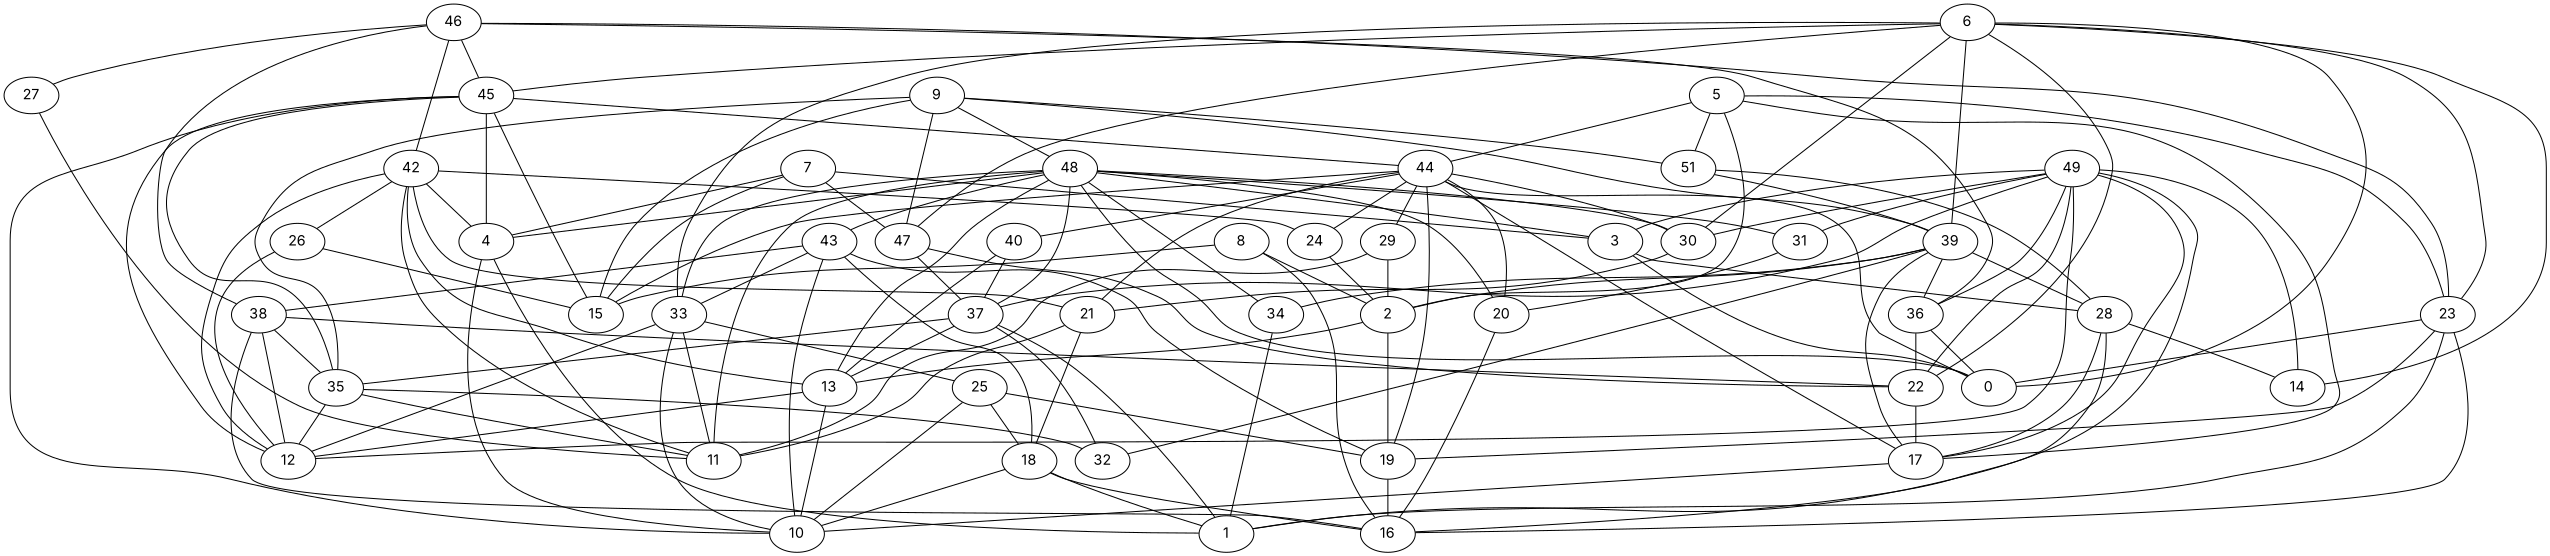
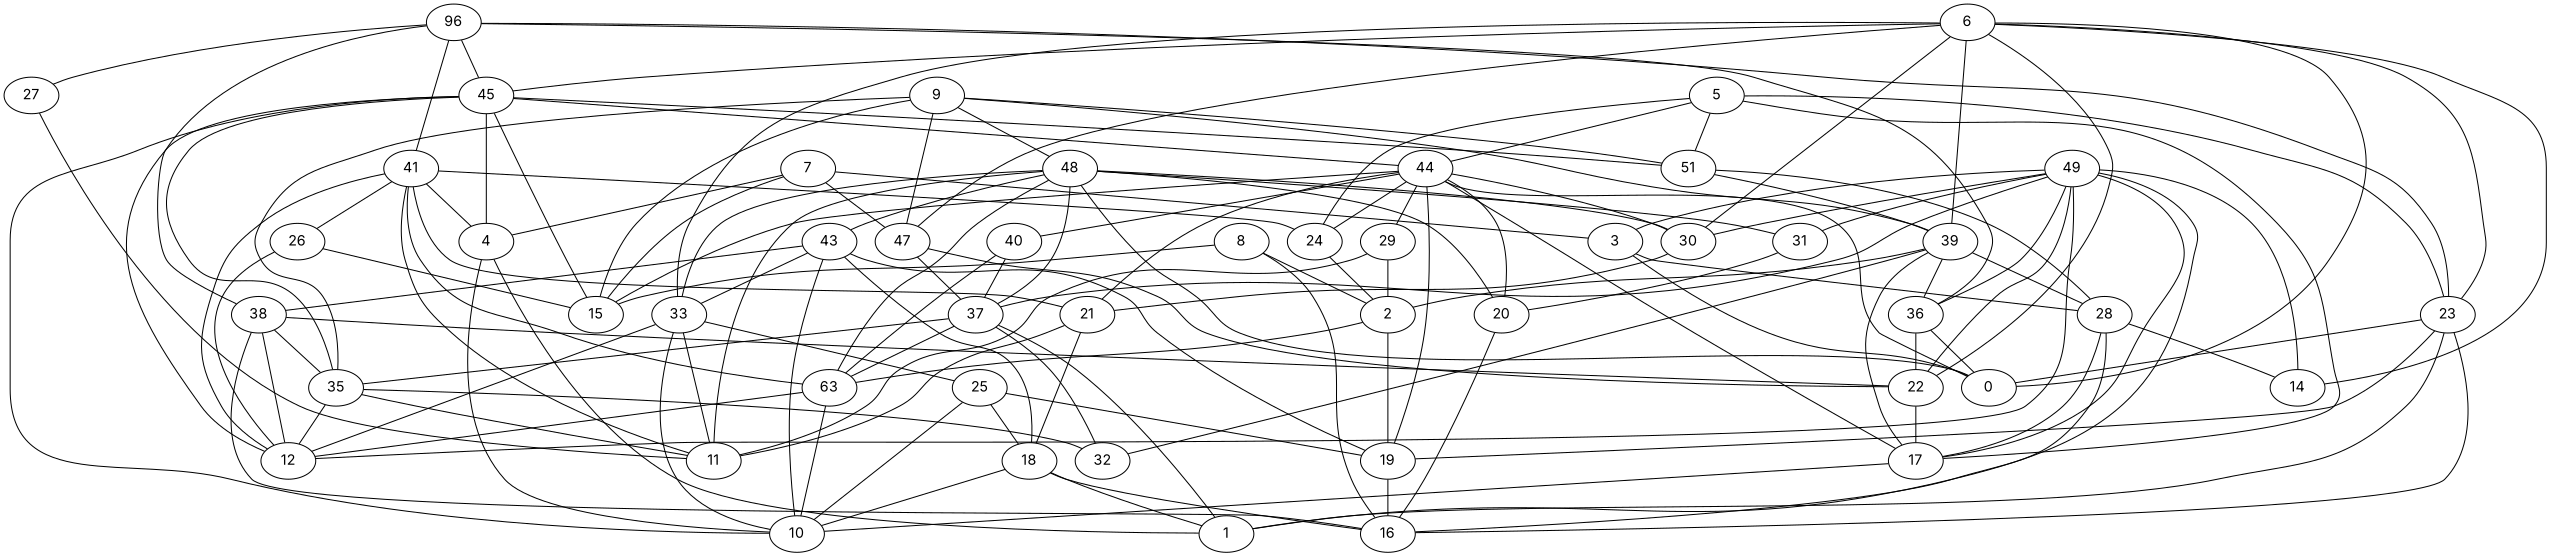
(454, 22) -> (454, 22)
none -> (1088, 128)
(411, 169) -> (411, 169)
(805, 202) -> none
(1417, 213) -> none
(1725, 260) -> (1488, 122)
(1276, 315) -> none
(829, 388) -> (829, 388)
